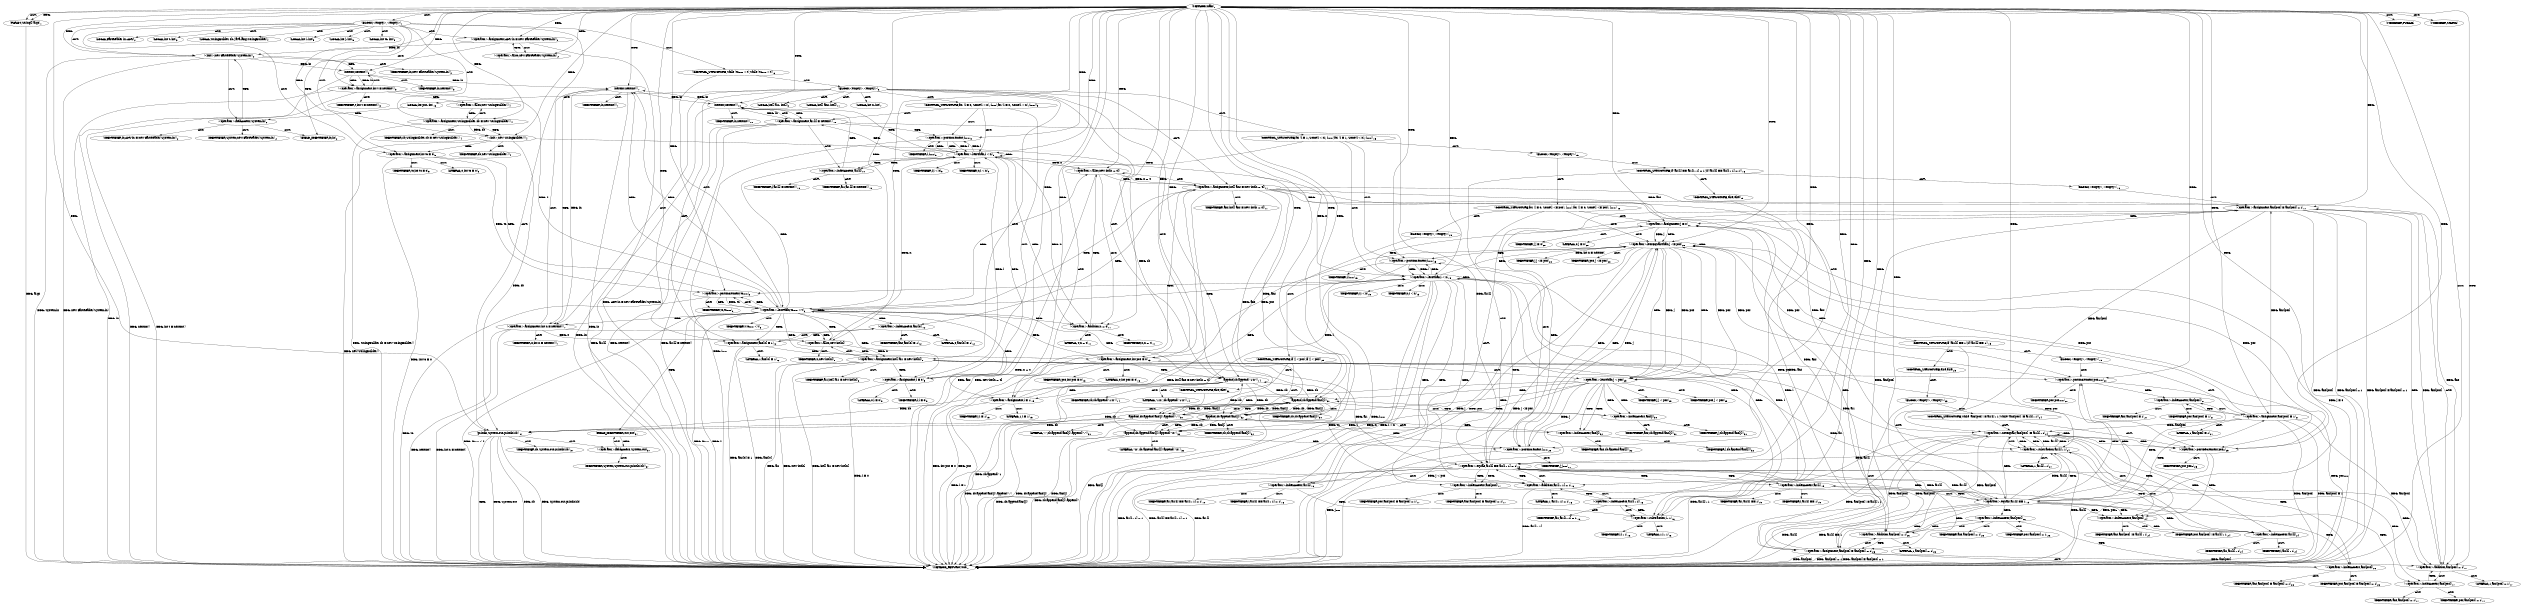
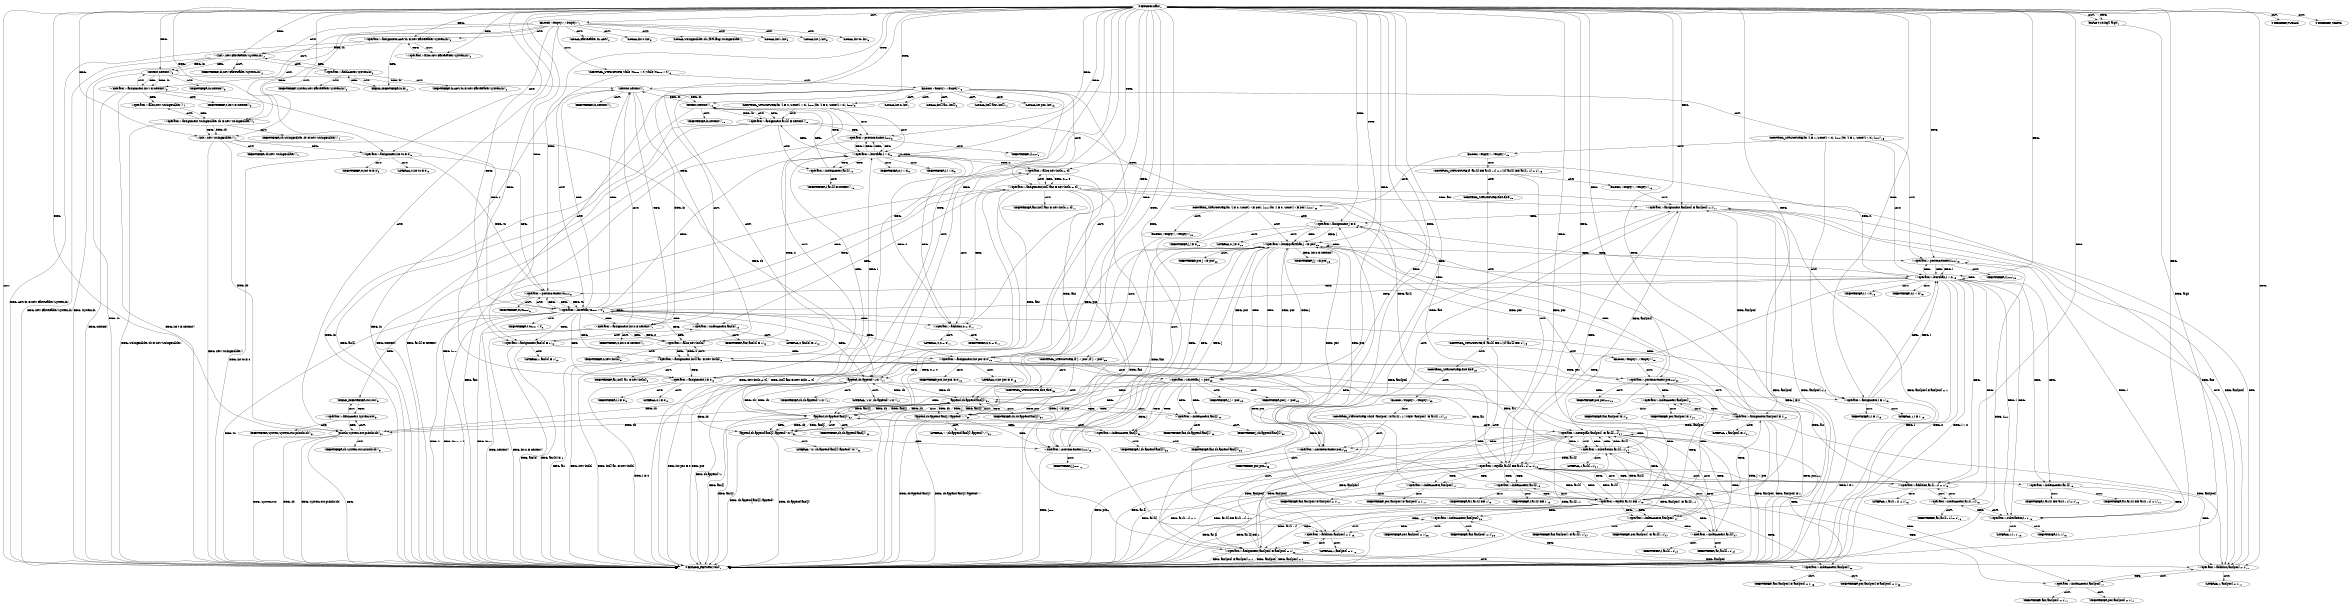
(331, 114) -> (358, 84)
(847, 188) -> none
none -> (349, 425)
(1334, 425) -> (1818, 425)
(1590, 494) -> (1953, 494)
